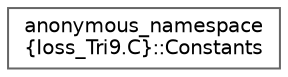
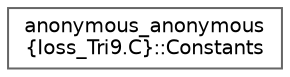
(144, 38) -> (145, 38)
